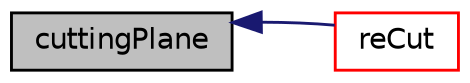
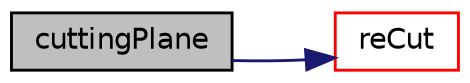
(298, 23) -> (269, 61)
